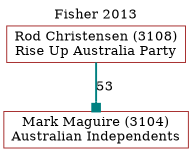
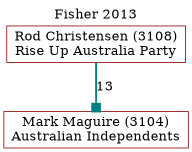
(105, 87) -> (105, 87)
